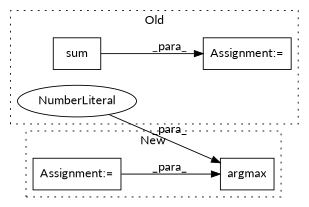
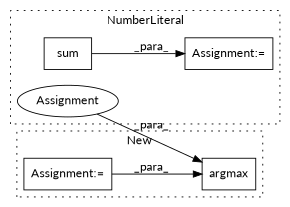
(154, 21) -> (145, 21)
(77, 101) -> (68, 101)
